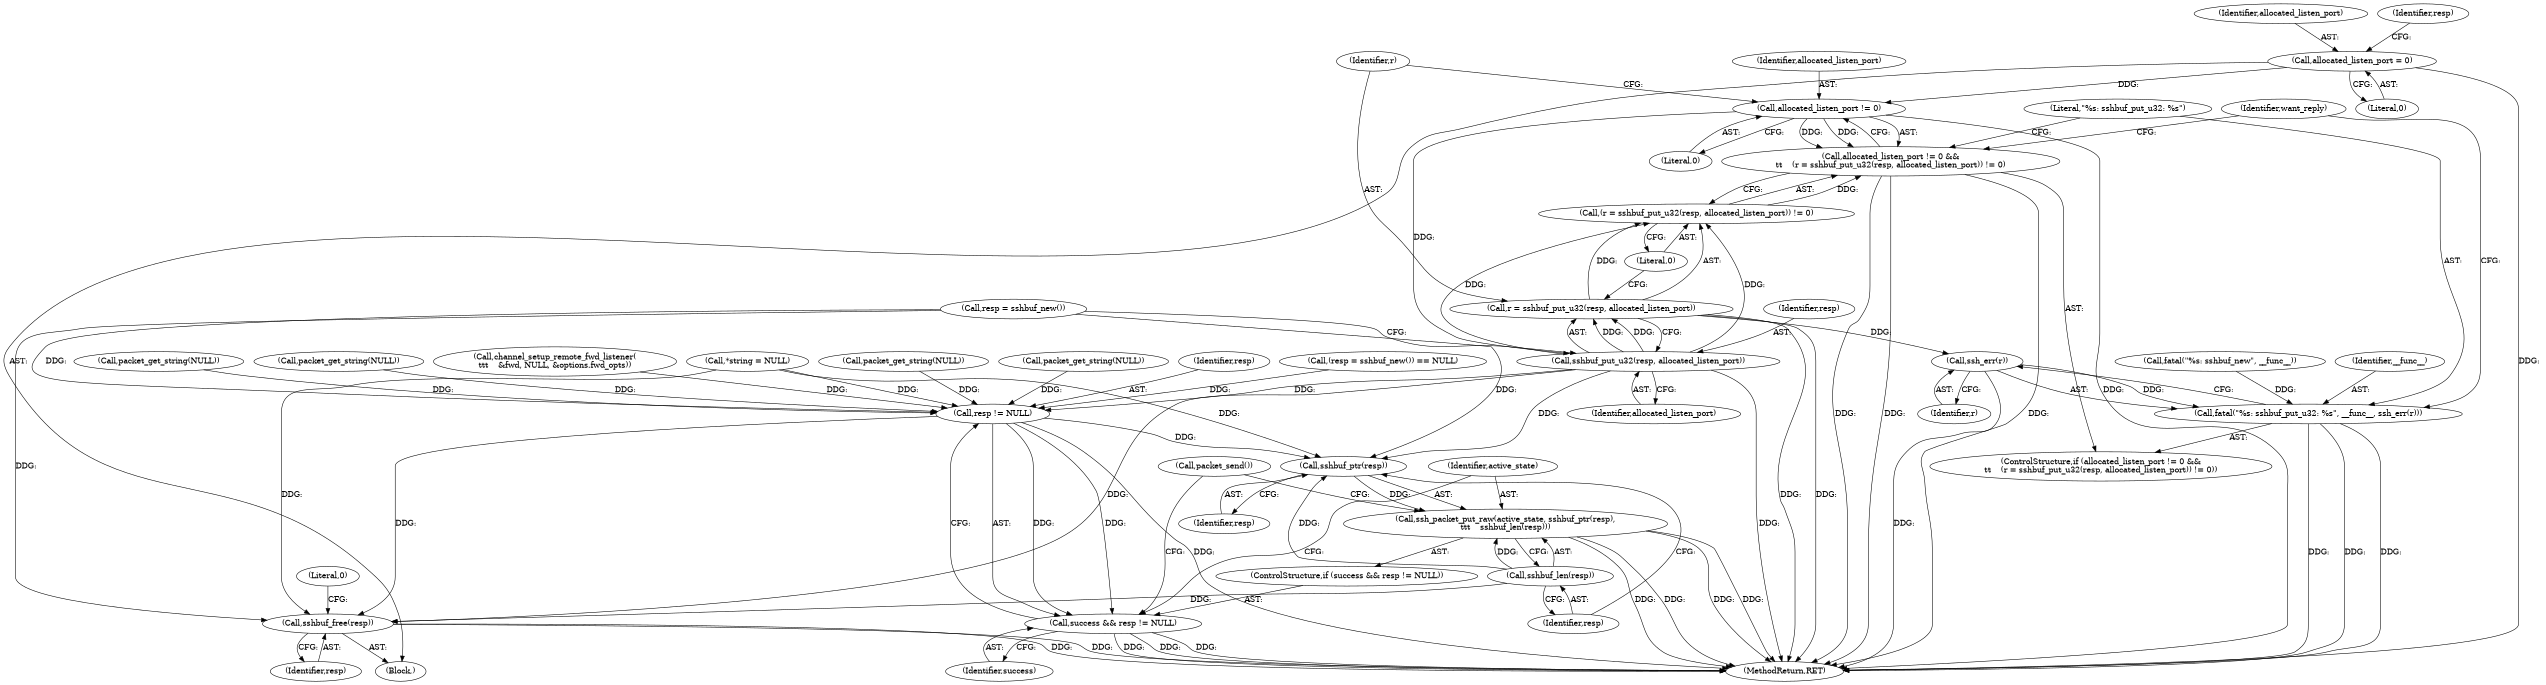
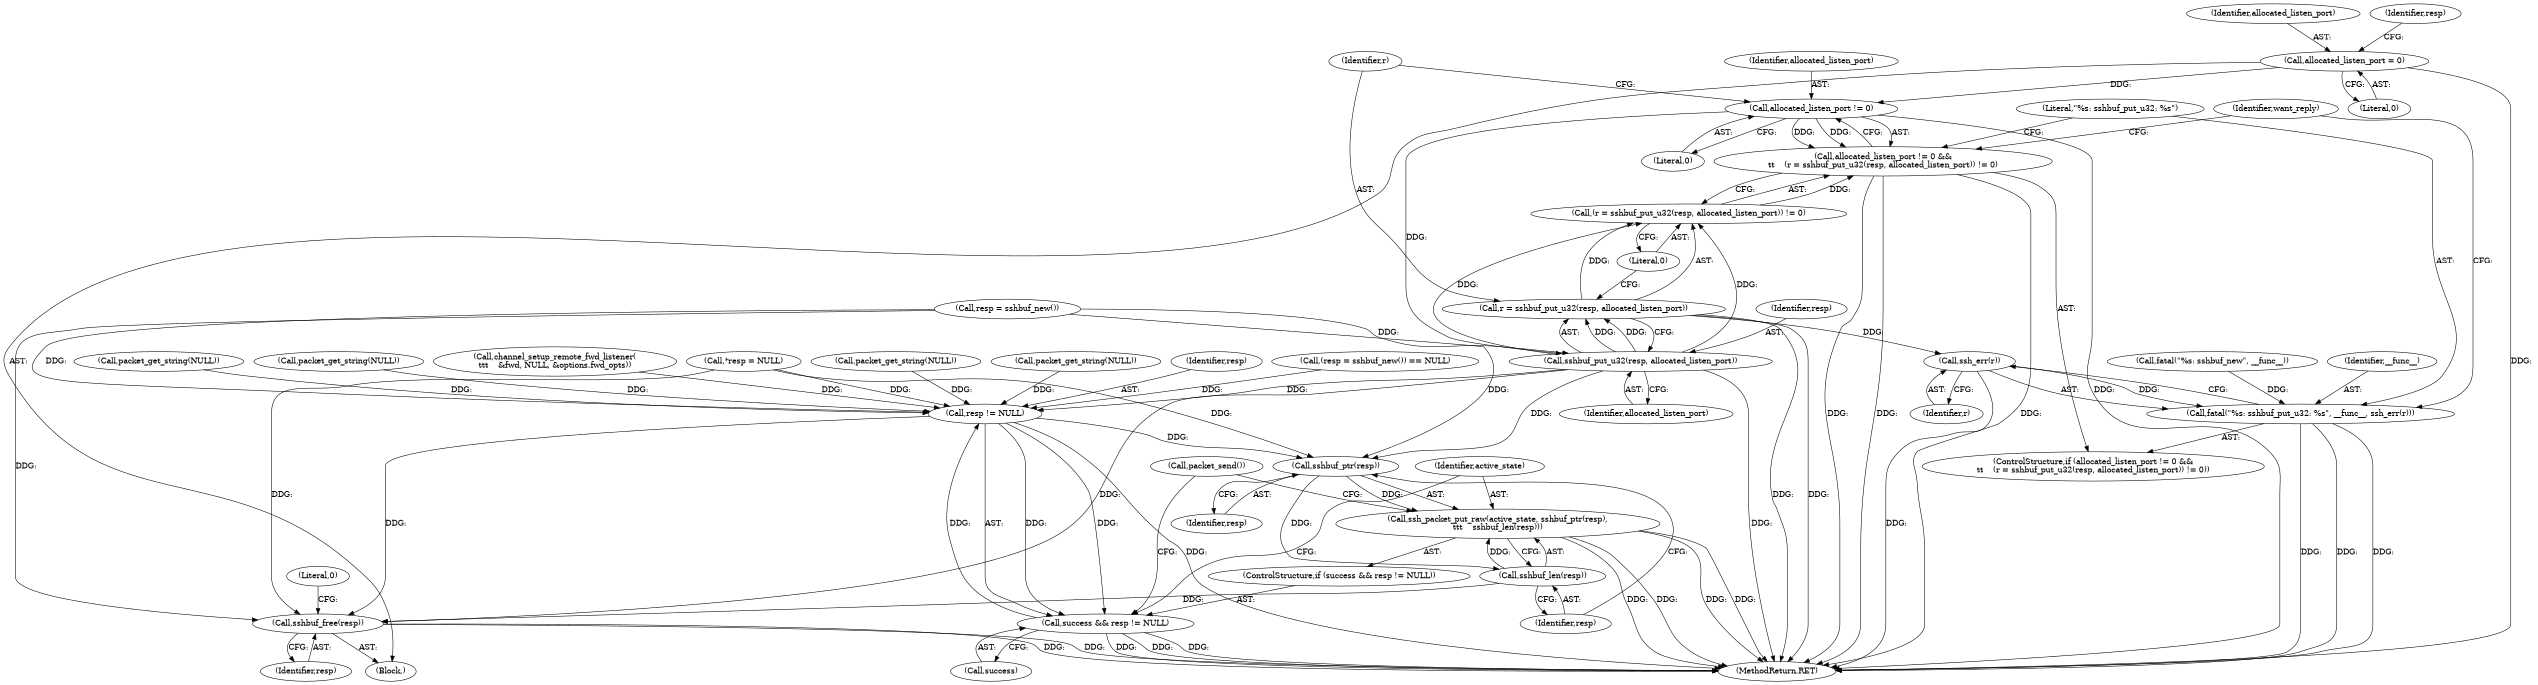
(1398, 333) -> (1390, 333)
(748, 362) -> (744, 362)
(962, 524) -> (961, 524)
(1357, 563) -> (1344, 562)
(999, 671) -> (991, 671)
